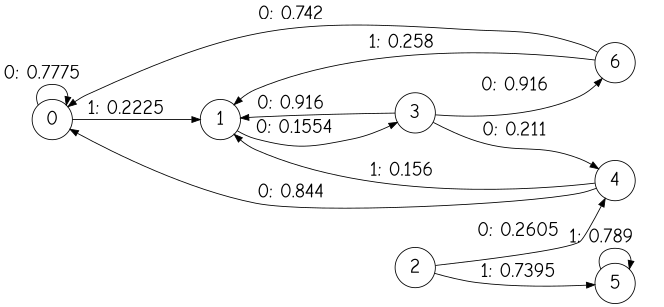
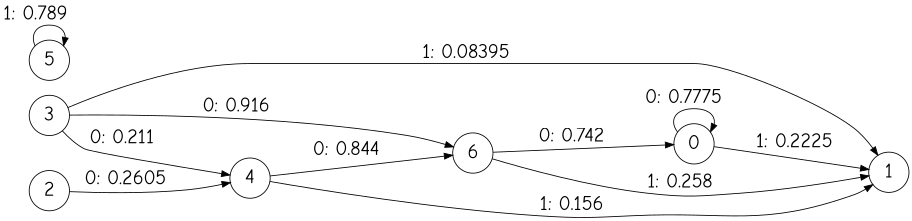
(304, 104) -> (473, 53)
(314, 146) -> none
(331, 208) -> (357, 166)
(510, 285) -> none
